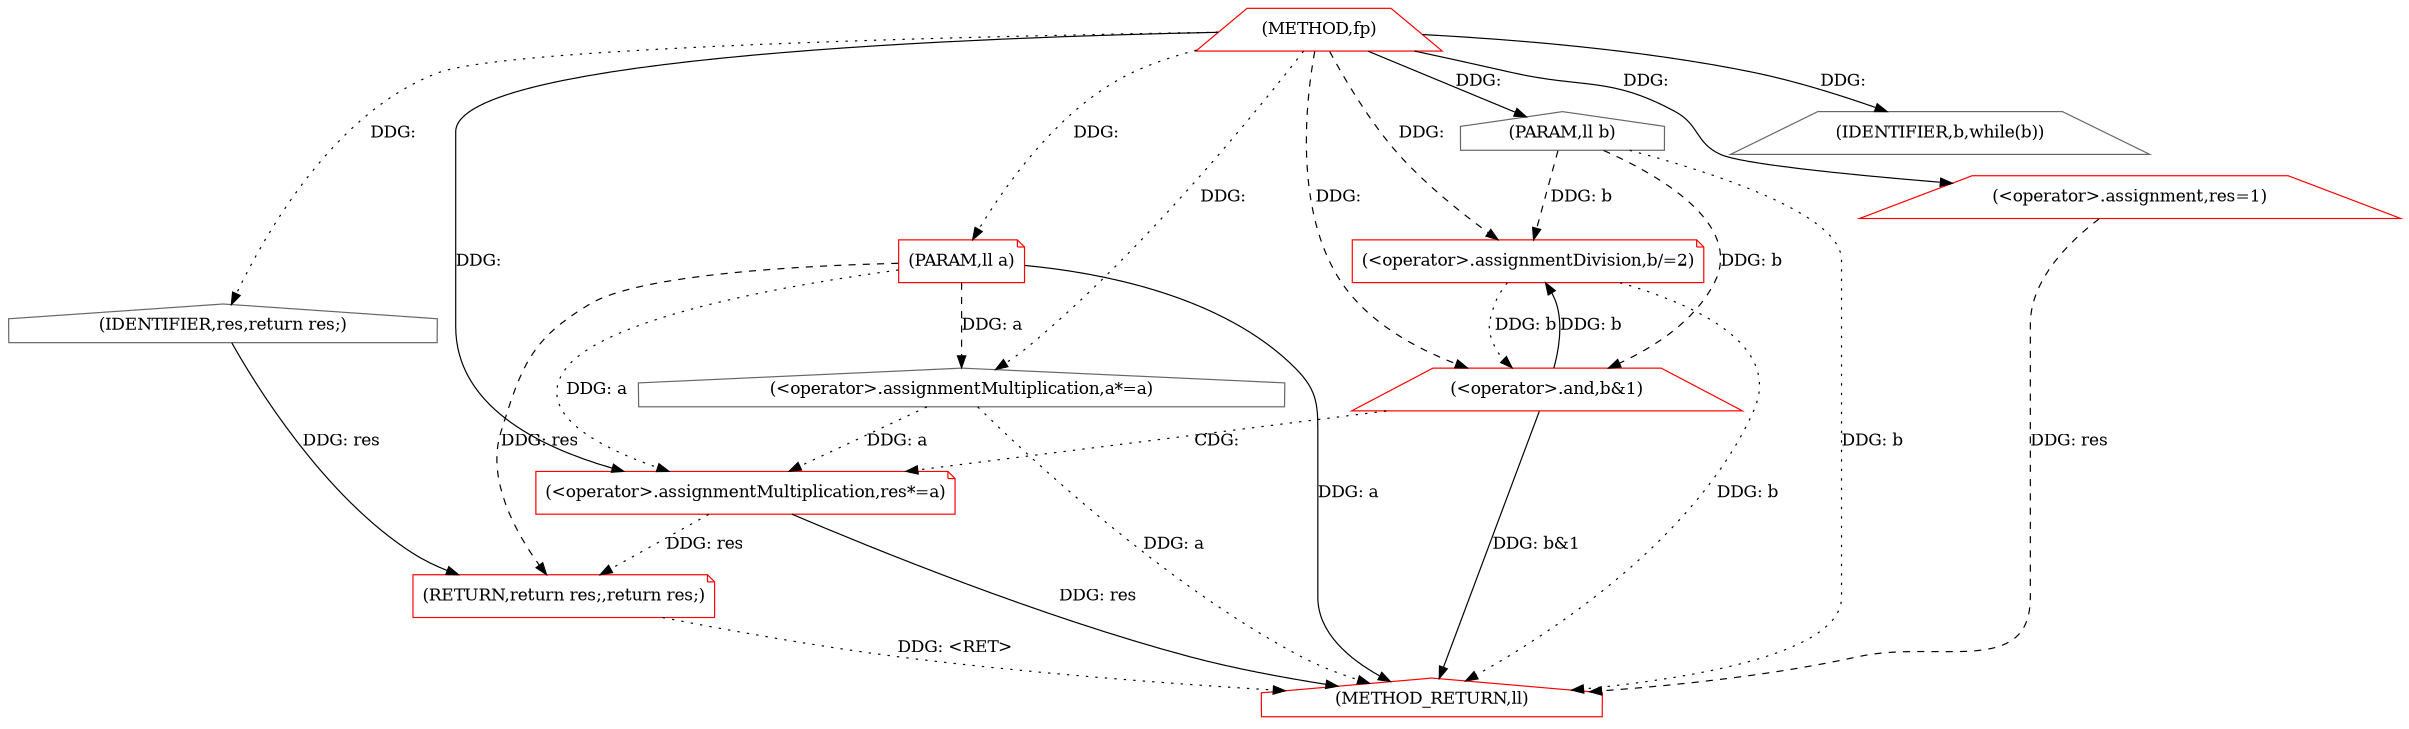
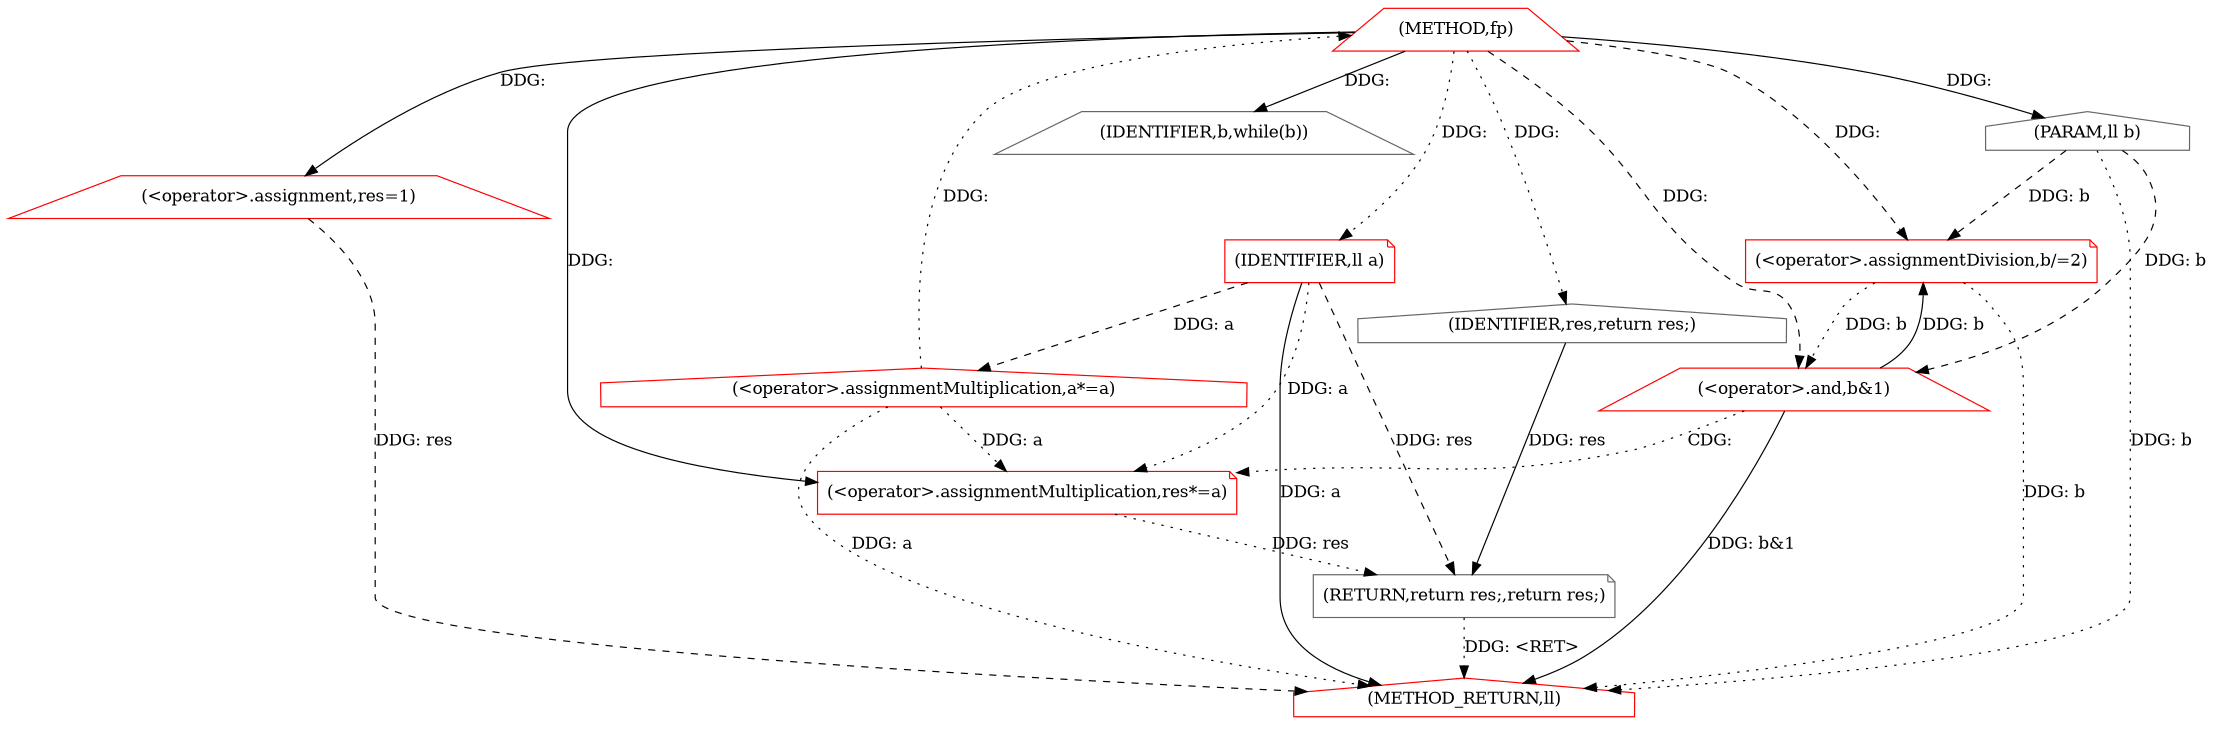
(1164, 216) -> (1025, 88)
(962, 261) -> (1310, 261)
(962, 390) -> (924, 390)
(564, 596) -> (1464, 596)
(1054, 615) -> none
